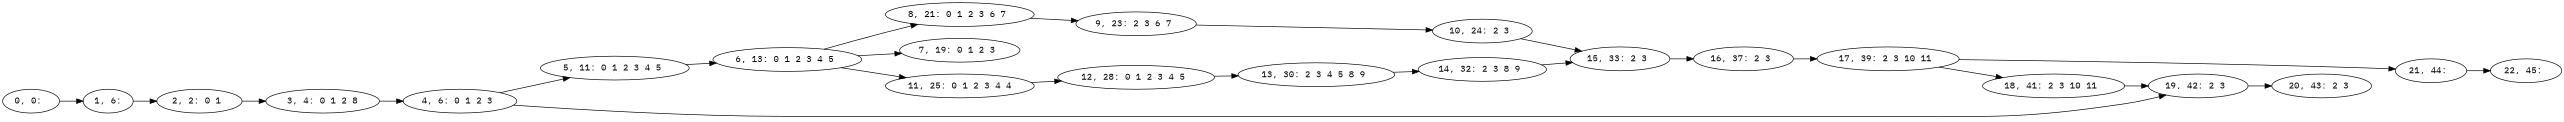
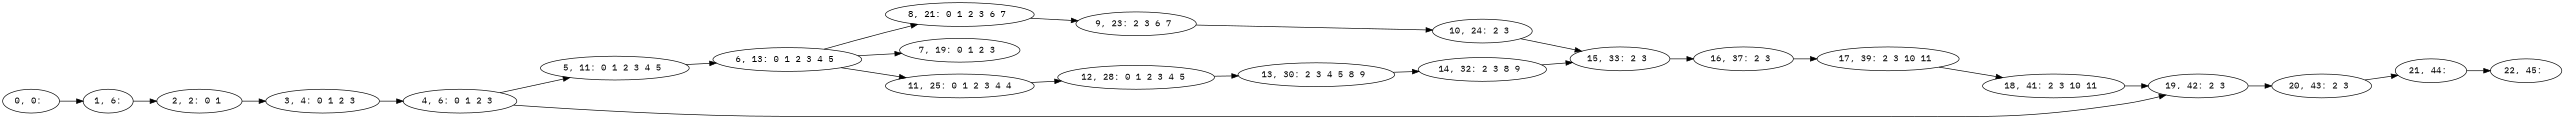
(2174, 63) -> (2378, 78)
(323, 101) -> (323, 101)
